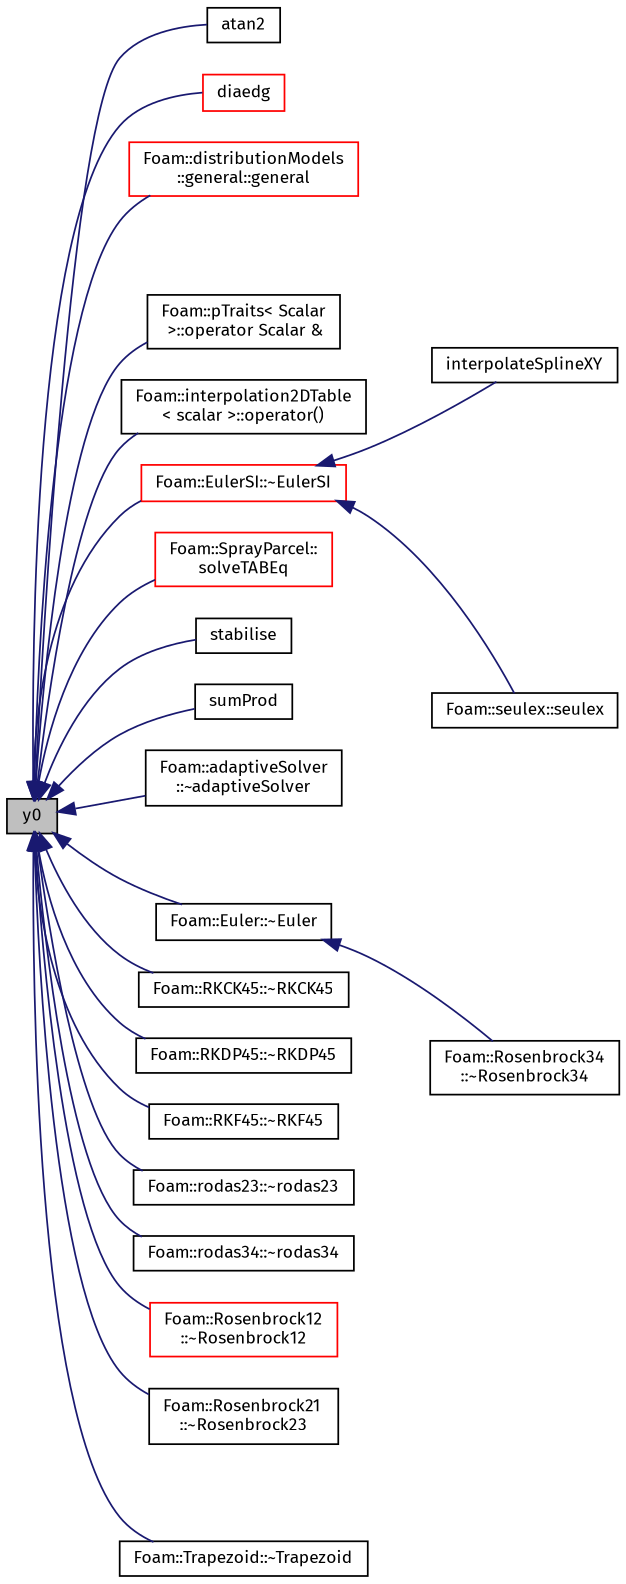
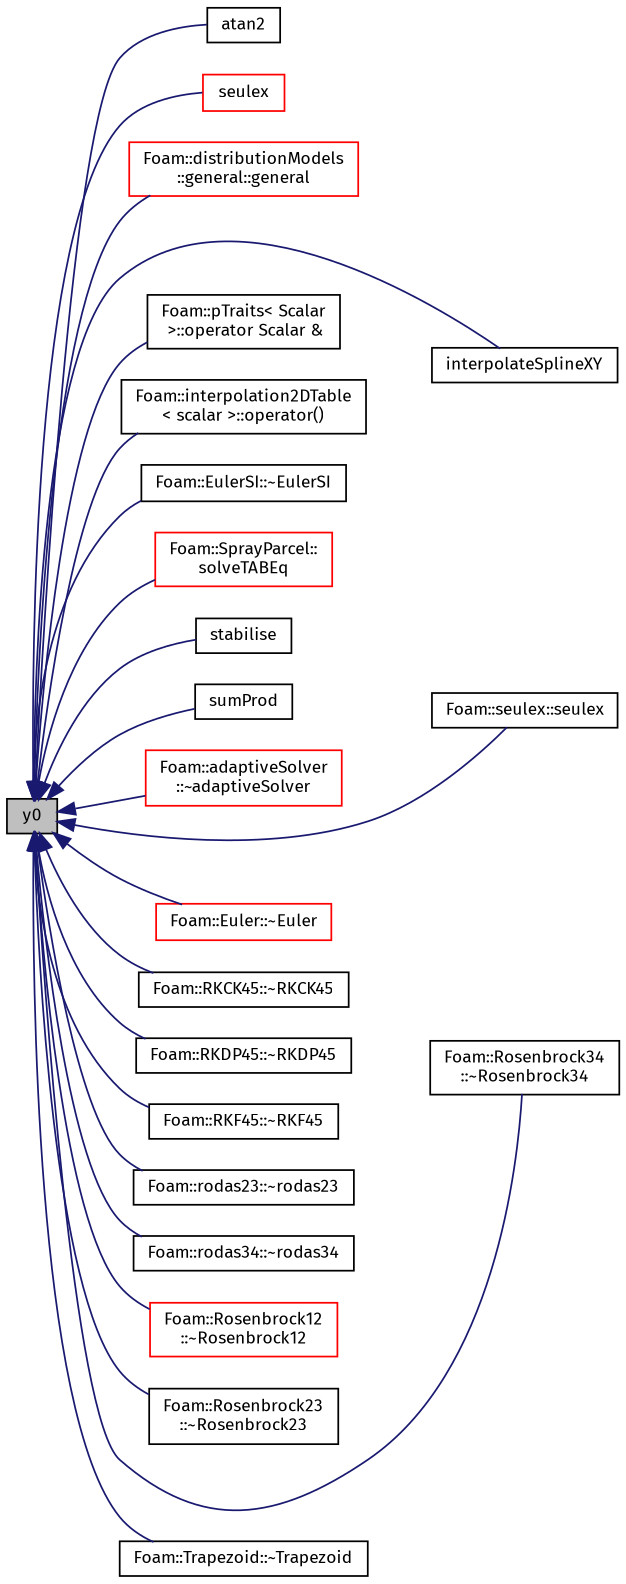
(244, 93) -> (244, 93)
(417, 426) -> (91, 322)
(244, 483) -> (244, 483)
(446, 589) -> (306, 835)
(244, 778) -> (244, 778)
(244, 922) -> (244, 922)
(420, 987) -> (145, 1479)
(244, 1416) -> (244, 1416)
